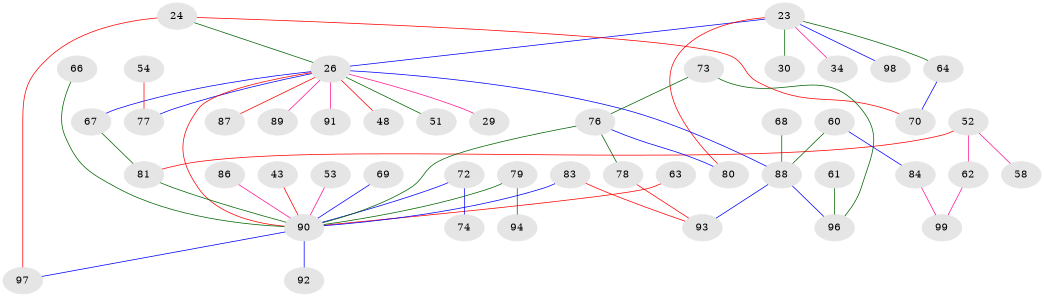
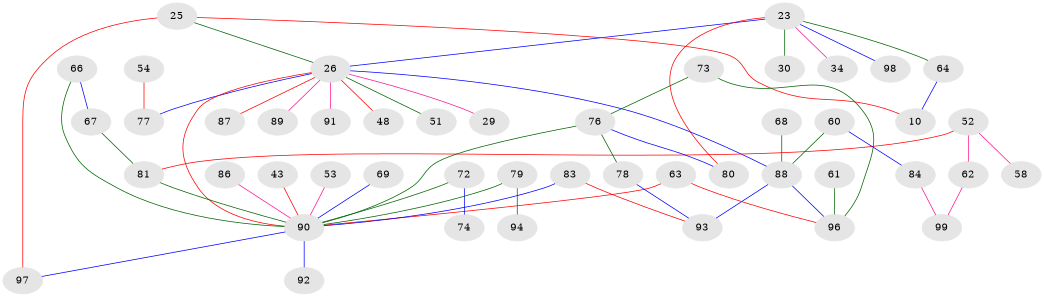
(177, 16) -> (177, 16)
(207, 87) -> (84, 96)
(915, 122) -> (915, 122)
(398, 200) -> (398, 200)
(663, 201) -> (663, 201)
none -> (753, 205)
